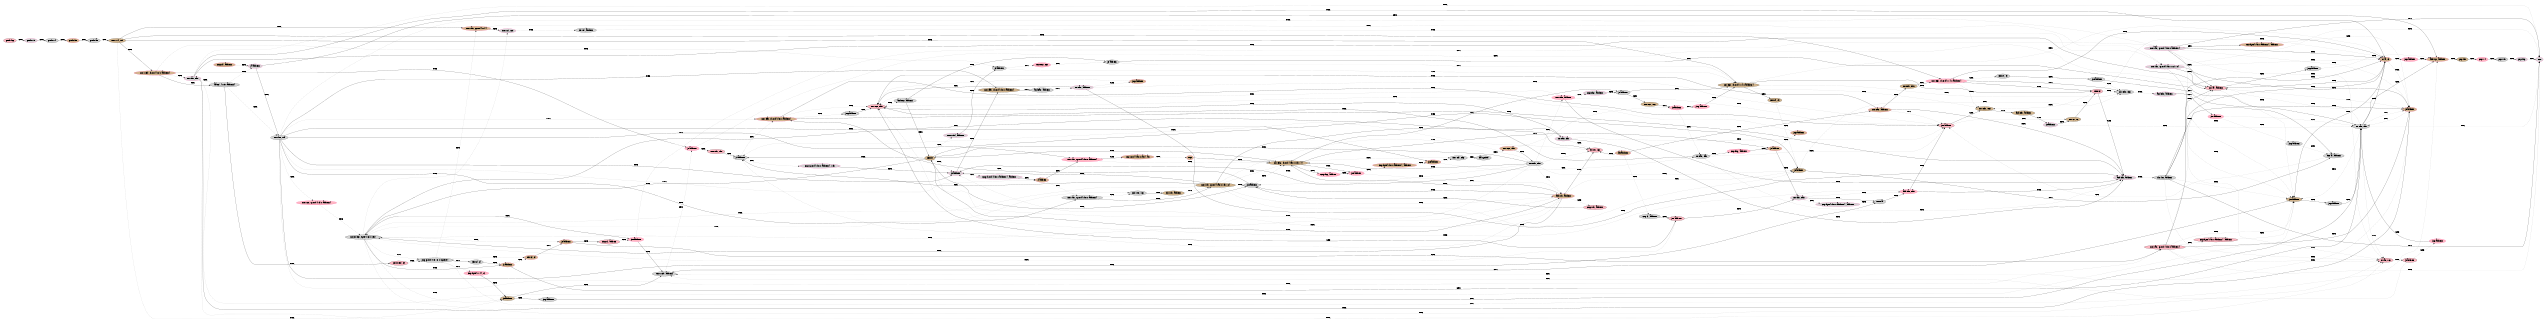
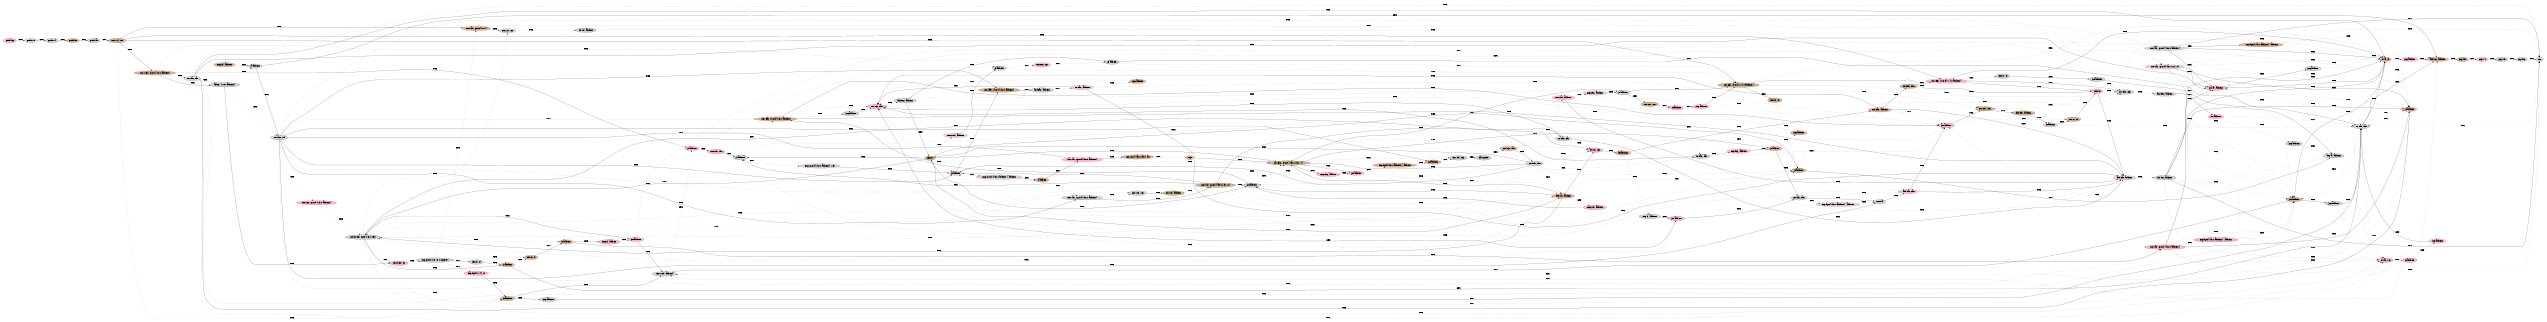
(1608, 154) -> (1608, 151)
(389, 255) -> (375, 253)
